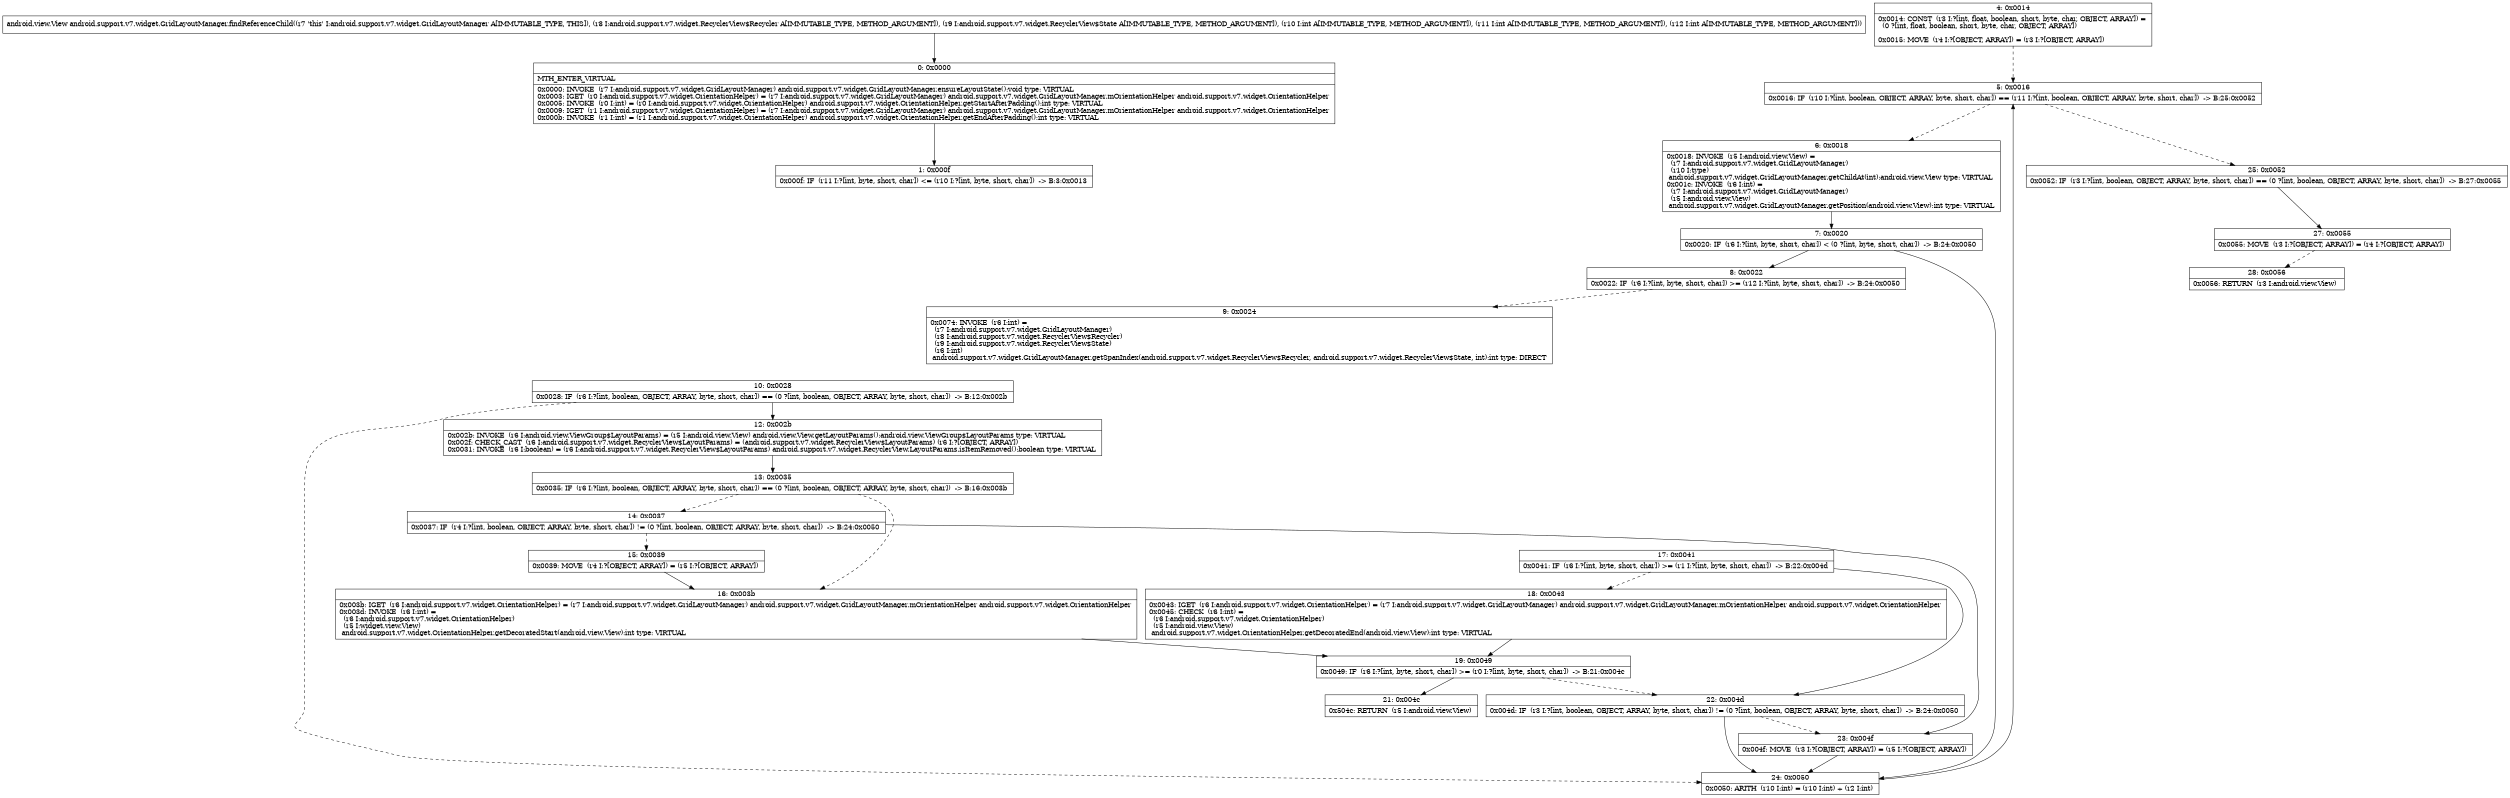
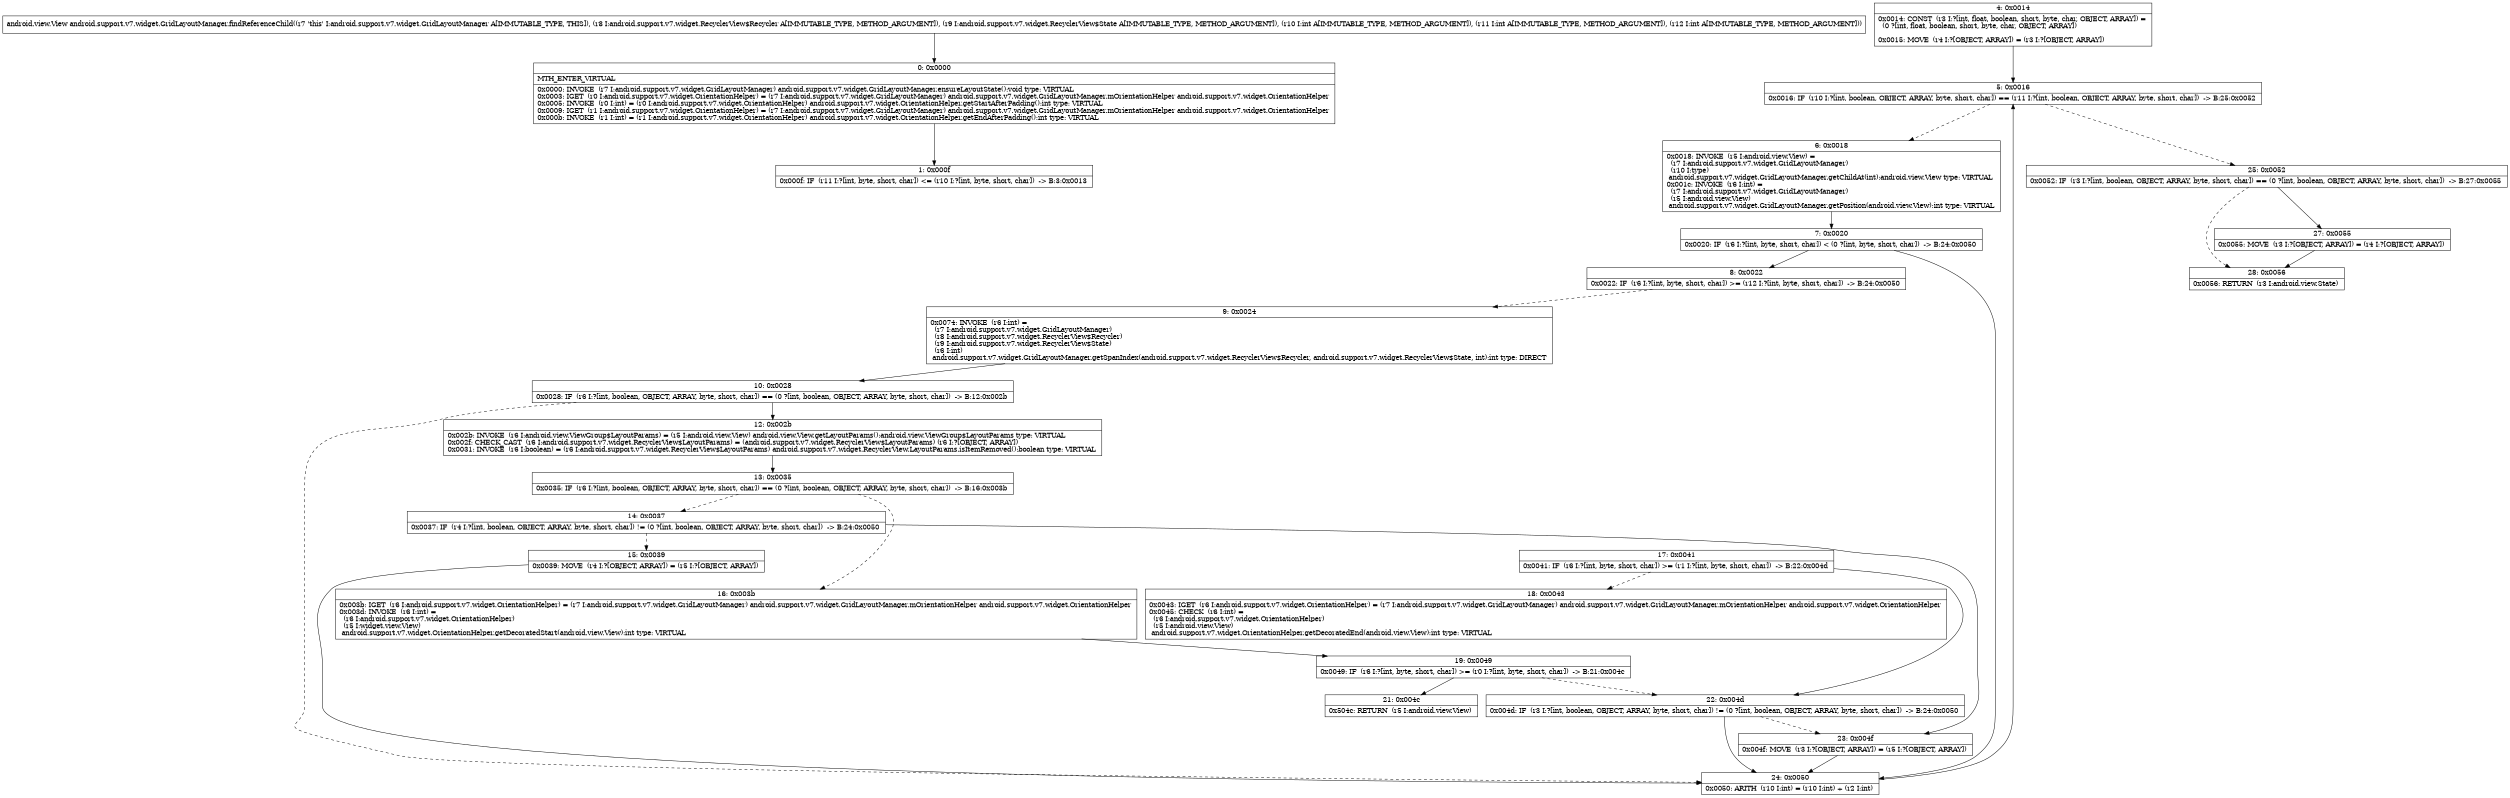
(2013, 62) -> (2013, 62)
none -> (2211, 222)
(2302, 258) -> (2302, 258)
(2266, 284) -> (2267, 284)
none -> (935, 372)
(677, 579) -> (845, 768)
(1502, 646) -> none
